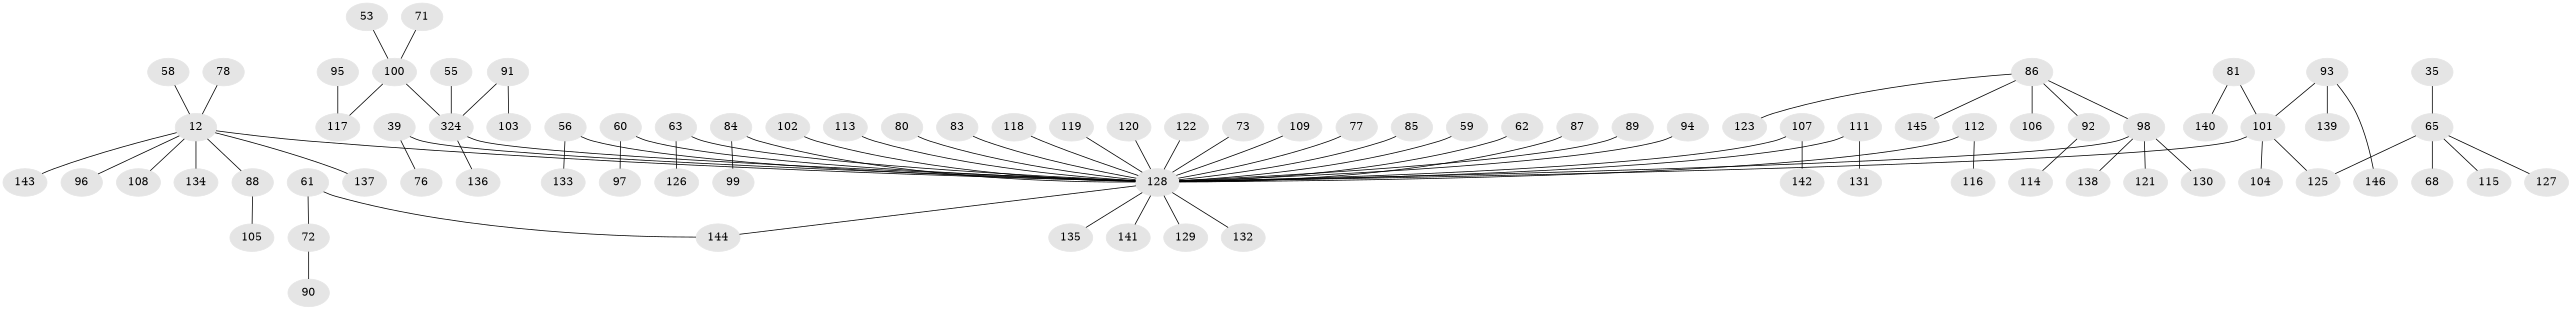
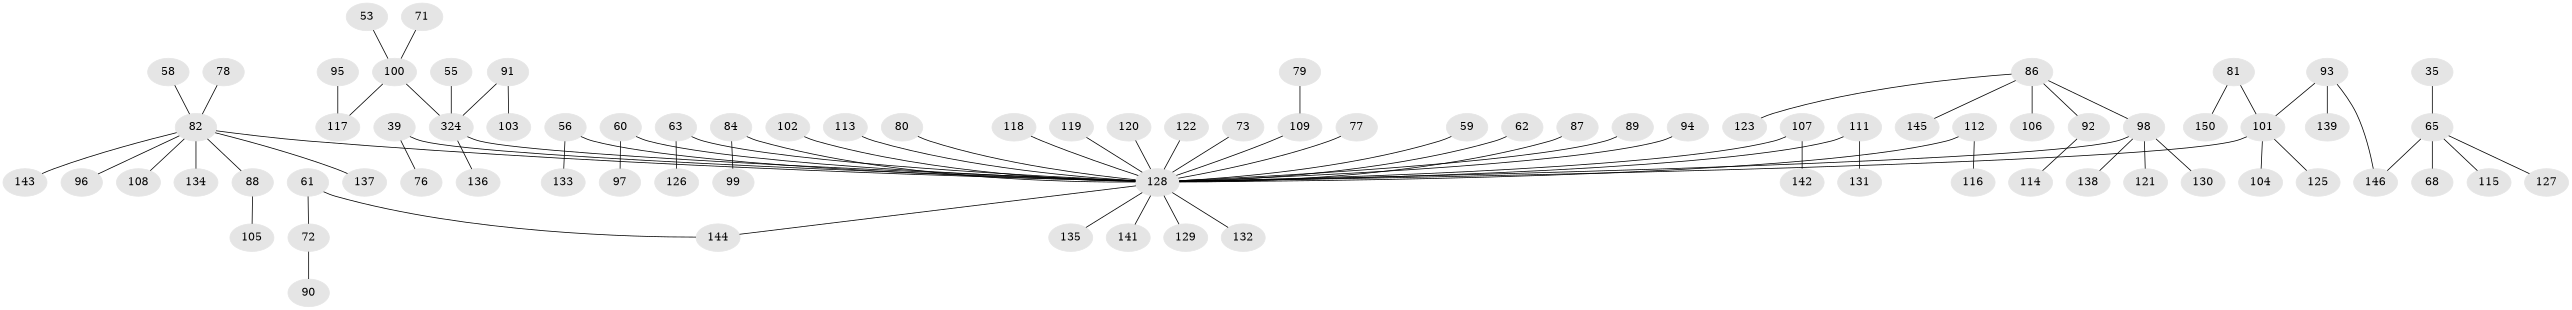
none -> (1300, 72)
(196, 127) -> (196, 127)
(957, 127) -> none
(1412, 127) -> none
(2205, 127) -> (2205, 127)
(2376, 155) -> (2404, 155)
